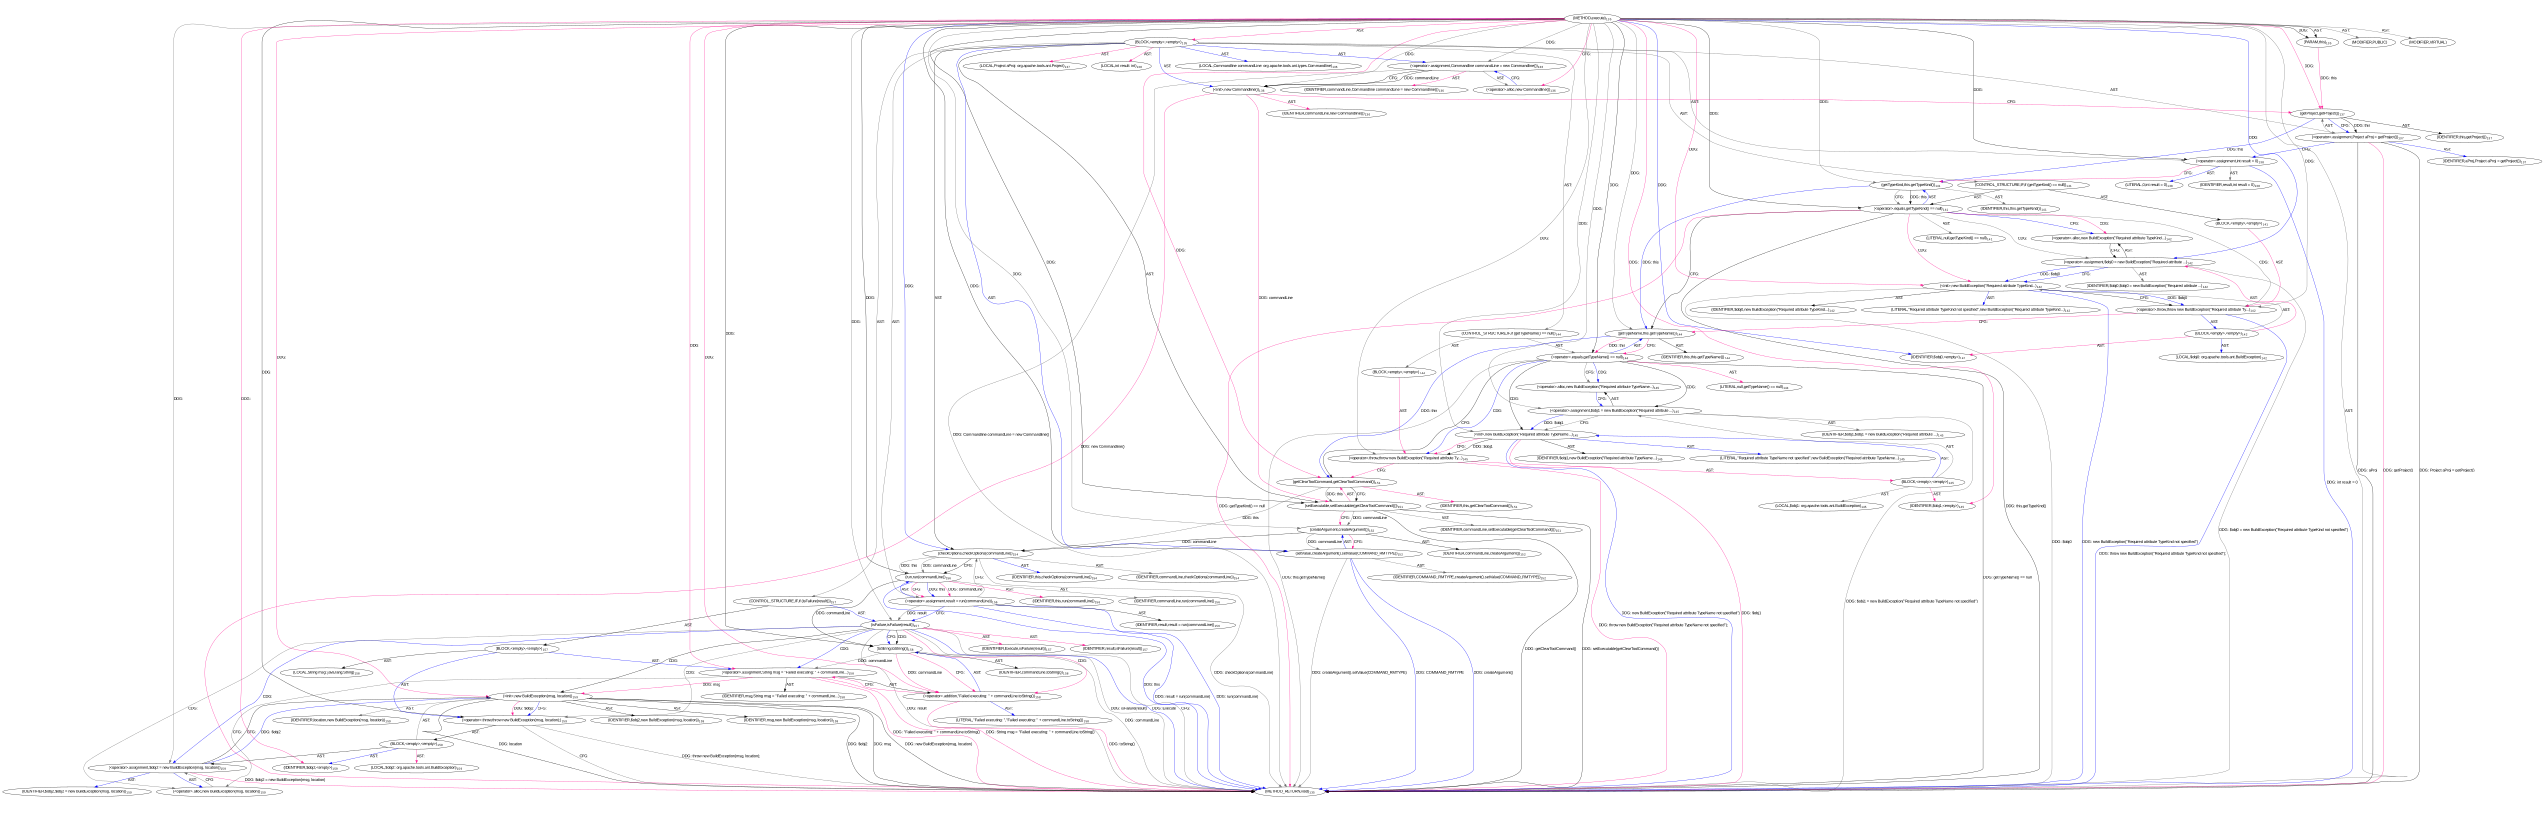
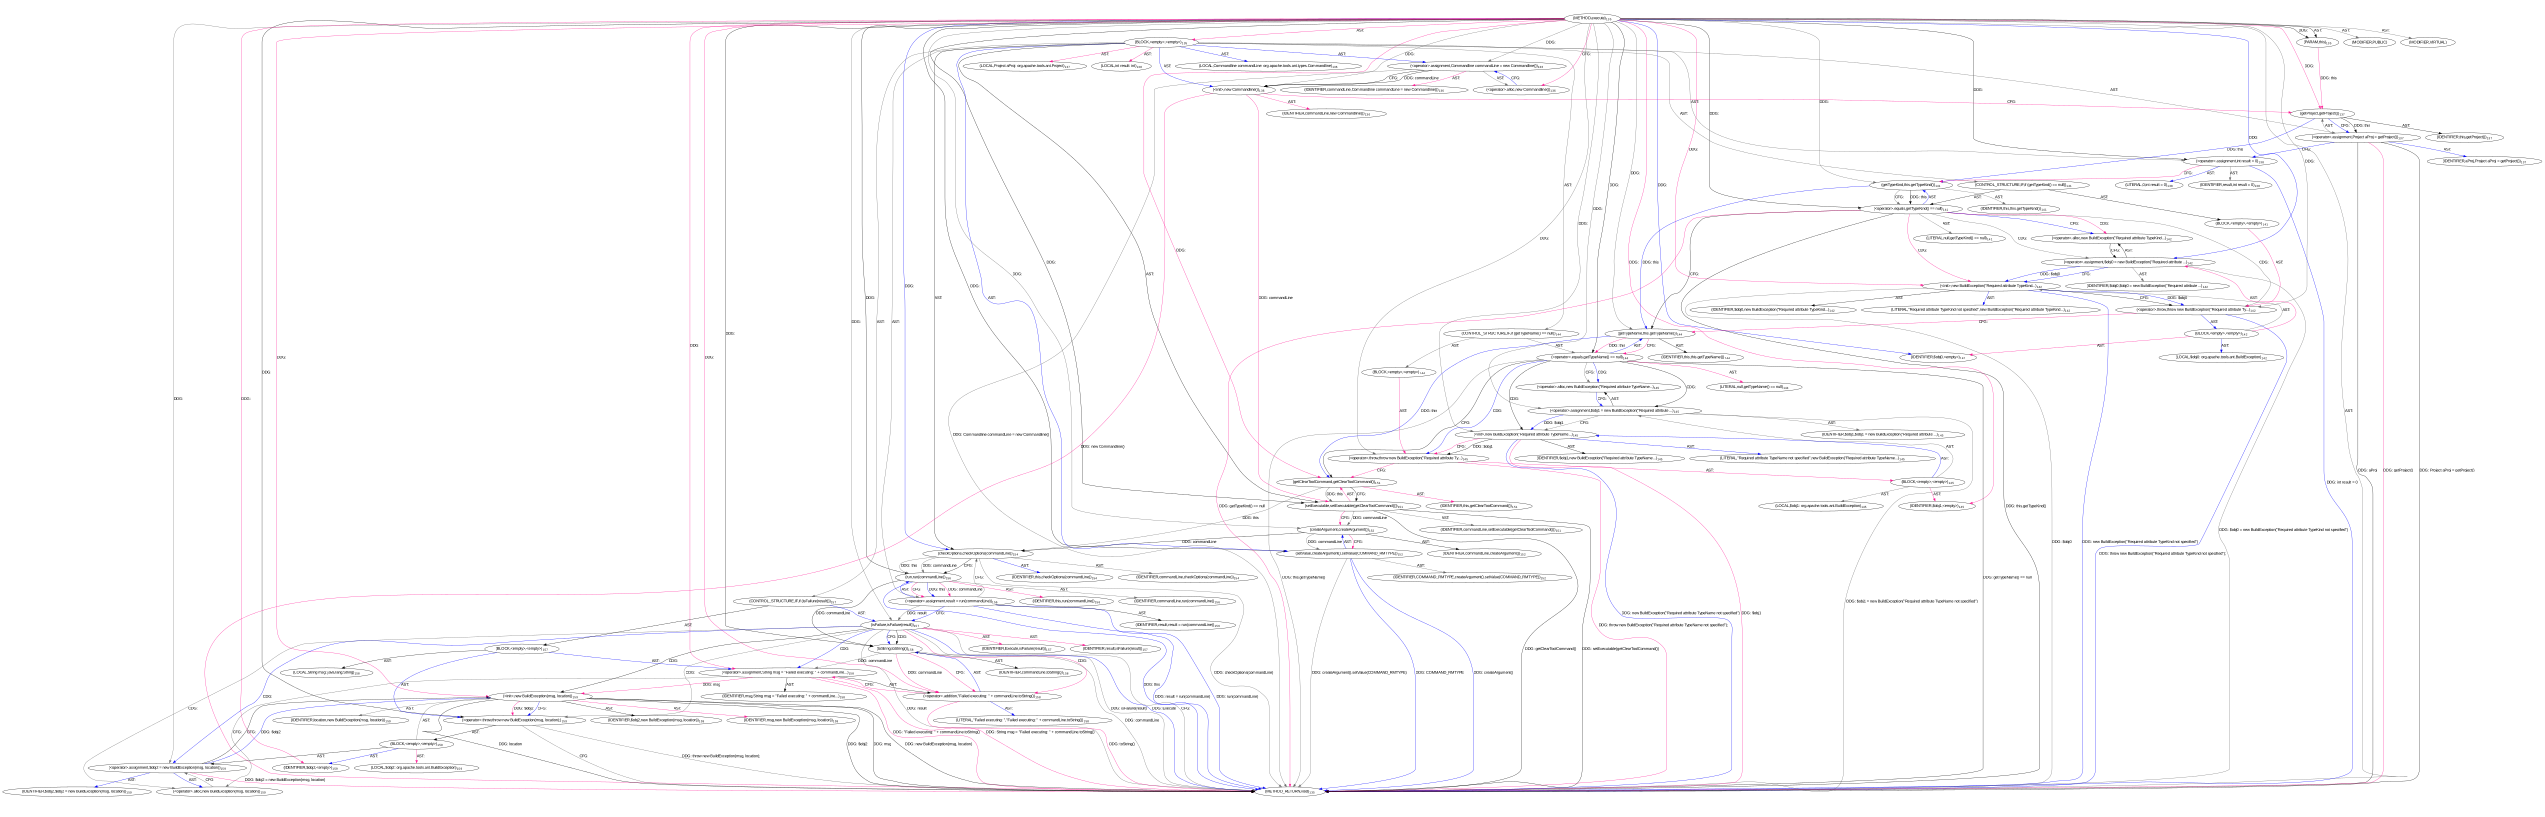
(659, 709) -> (659, 709)
